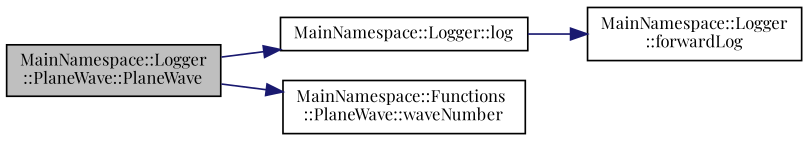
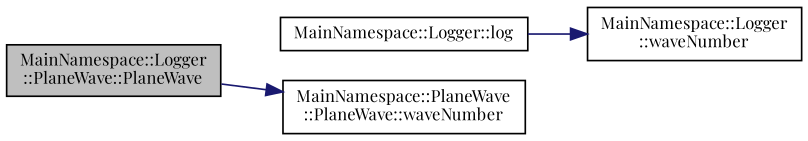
(695, 34) -> (695, 34)
(243, 54) -> none
(404, 107) -> (404, 107)
